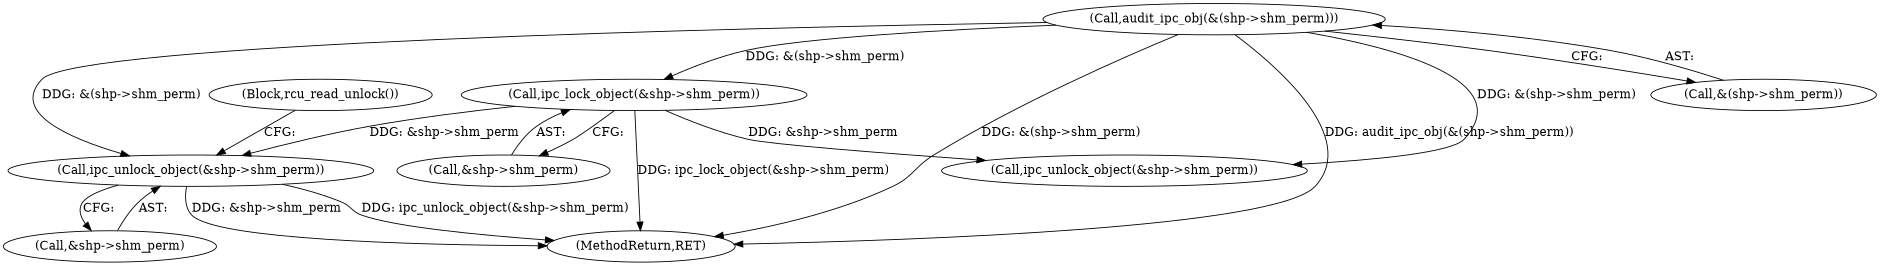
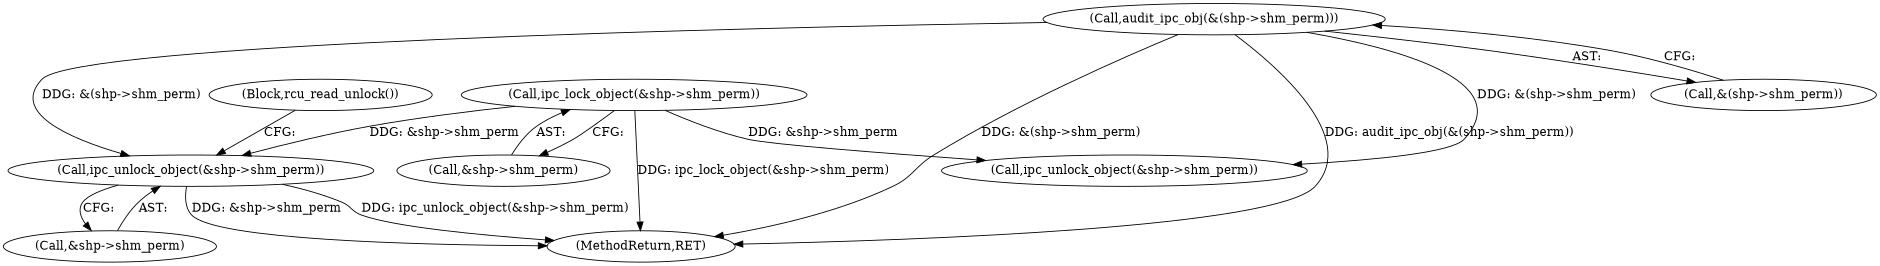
(862, 36) -> none
(1589, 57) -> (1589, 57)
(1682, 57) -> (1682, 57)
